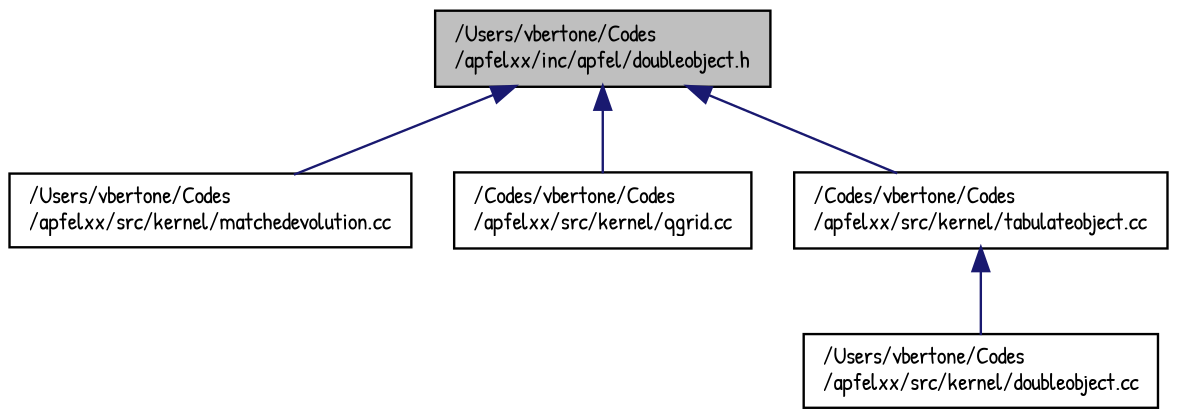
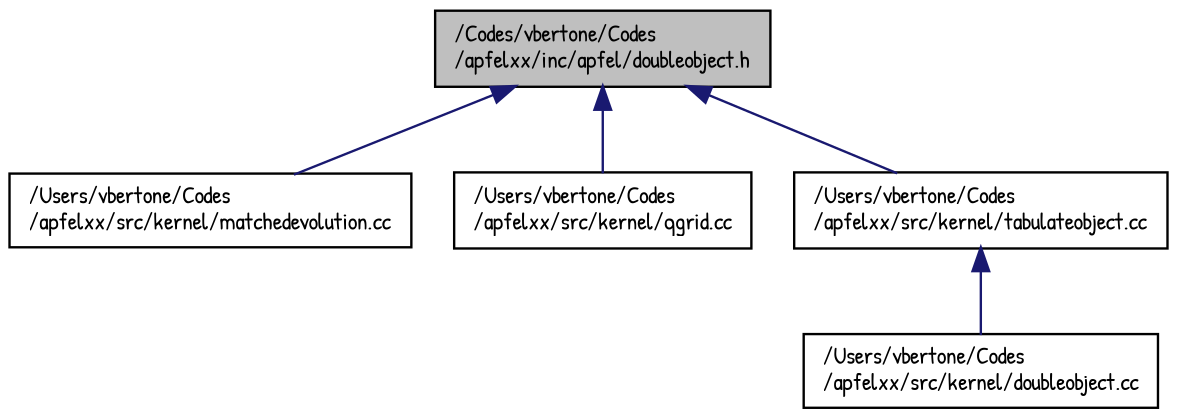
(603, 49) -> (603, 49)
(603, 210) -> (603, 210)
(981, 210) -> (981, 210)
